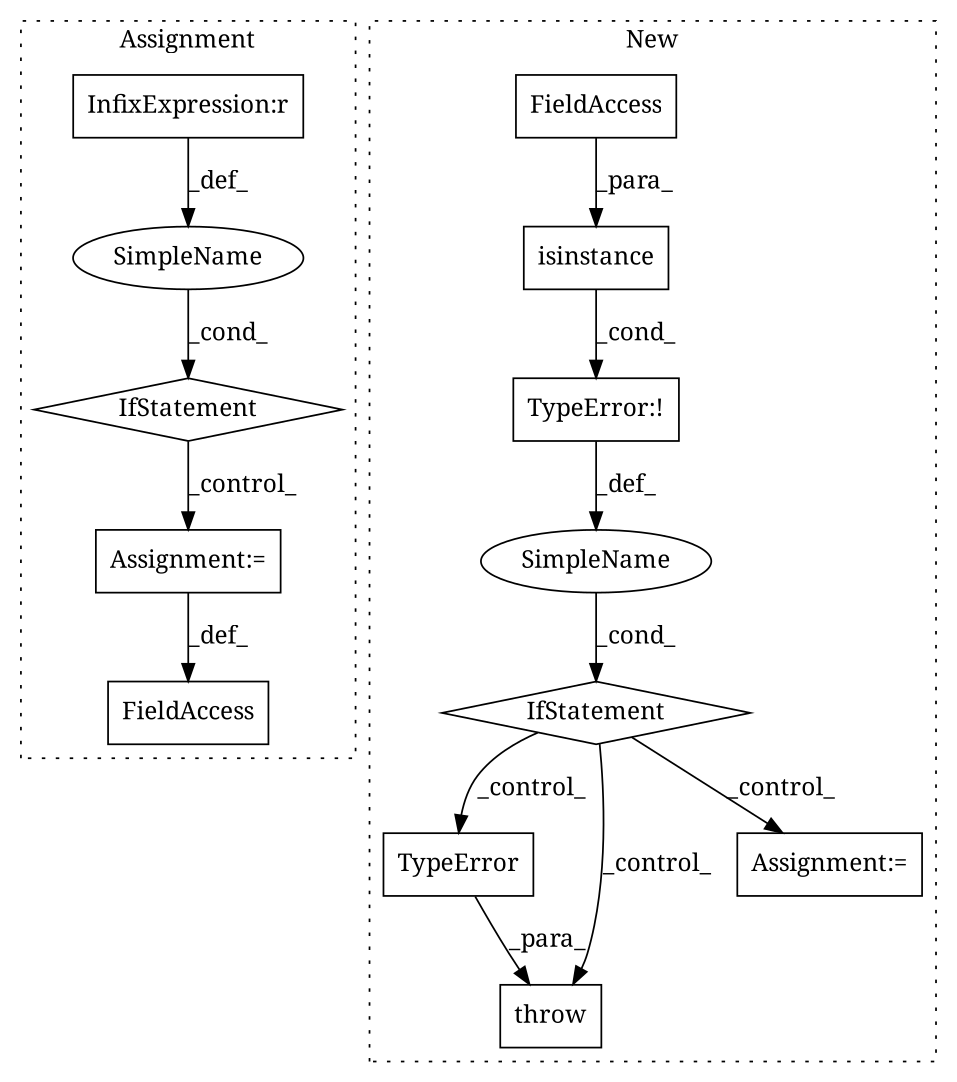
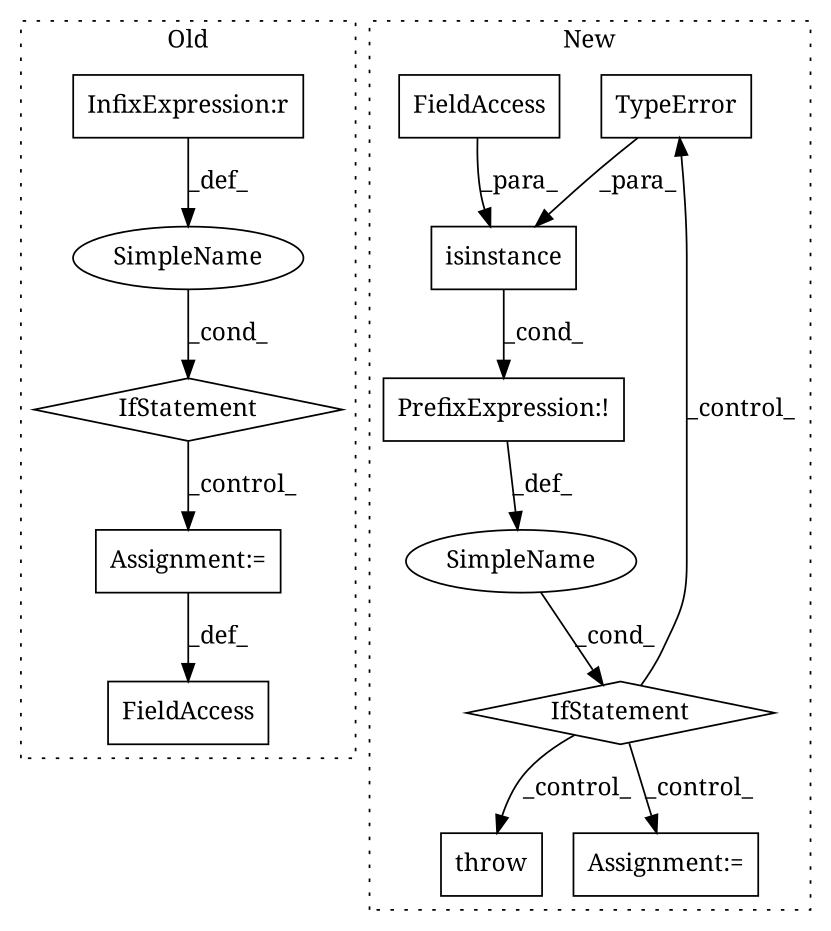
(188, 41) -> (188, 41)
(596, 410) -> (504, 410)
(497, 933) -> (593, 175)
